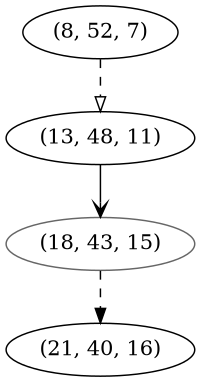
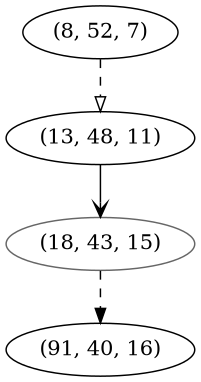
(100, 350) -> (100, 350)
